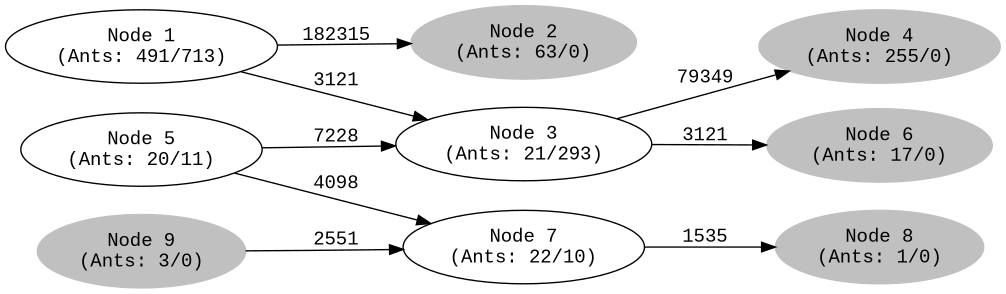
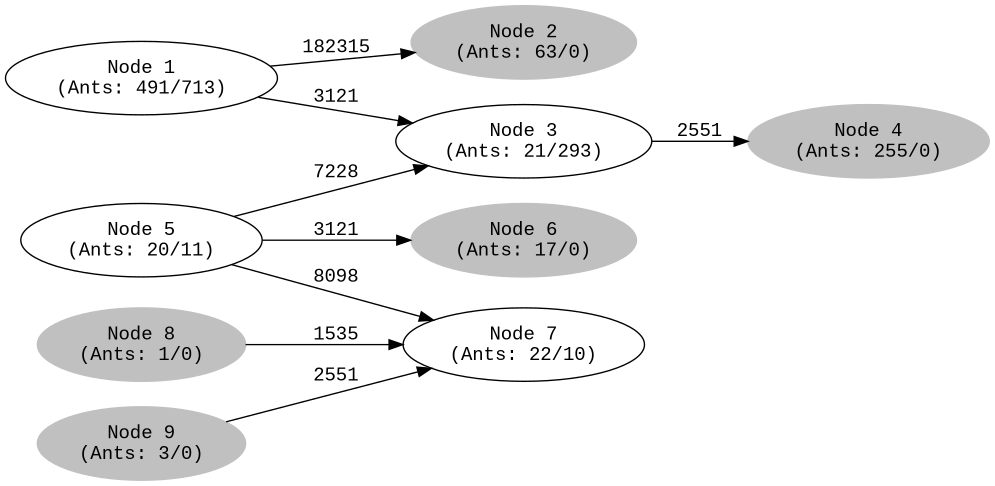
(706, 77) -> (700, 131)
(702, 145) -> (330, 240)
(337, 183) -> (337, 277)
(703, 247) -> (317, 345)
